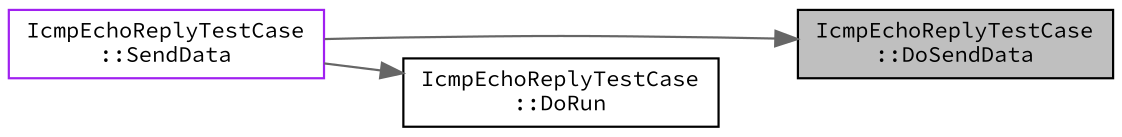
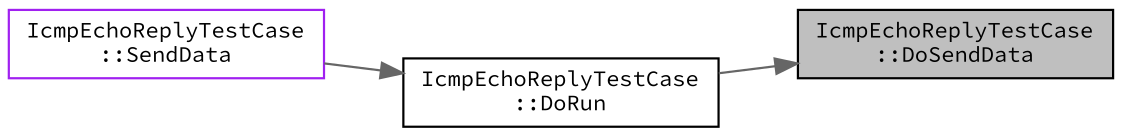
(550, 36) -> (747, 70)
